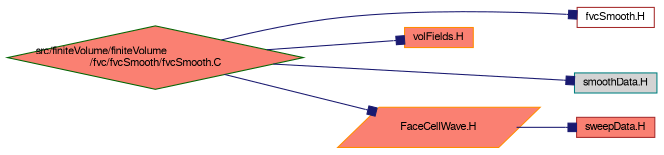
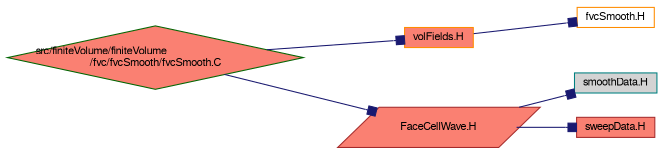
(393, 14) -> (520, 28)
(616, 17) -> (616, 17)
(418, 72) -> (542, 101)
(439, 127) -> (439, 127)
